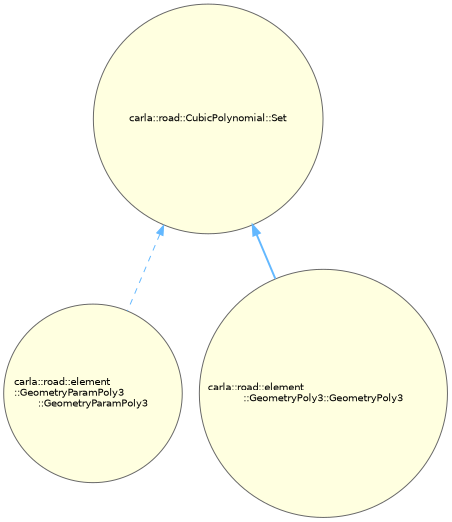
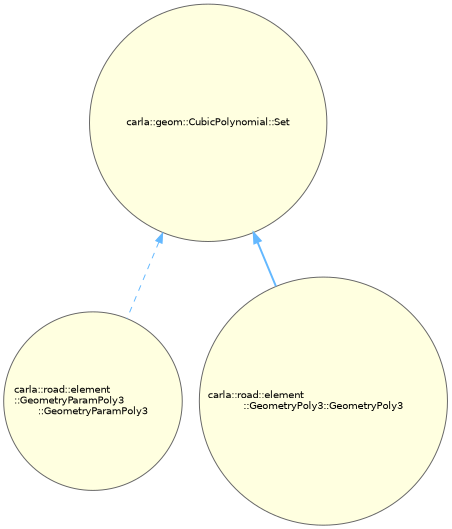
(208, 119) -> (208, 123)
